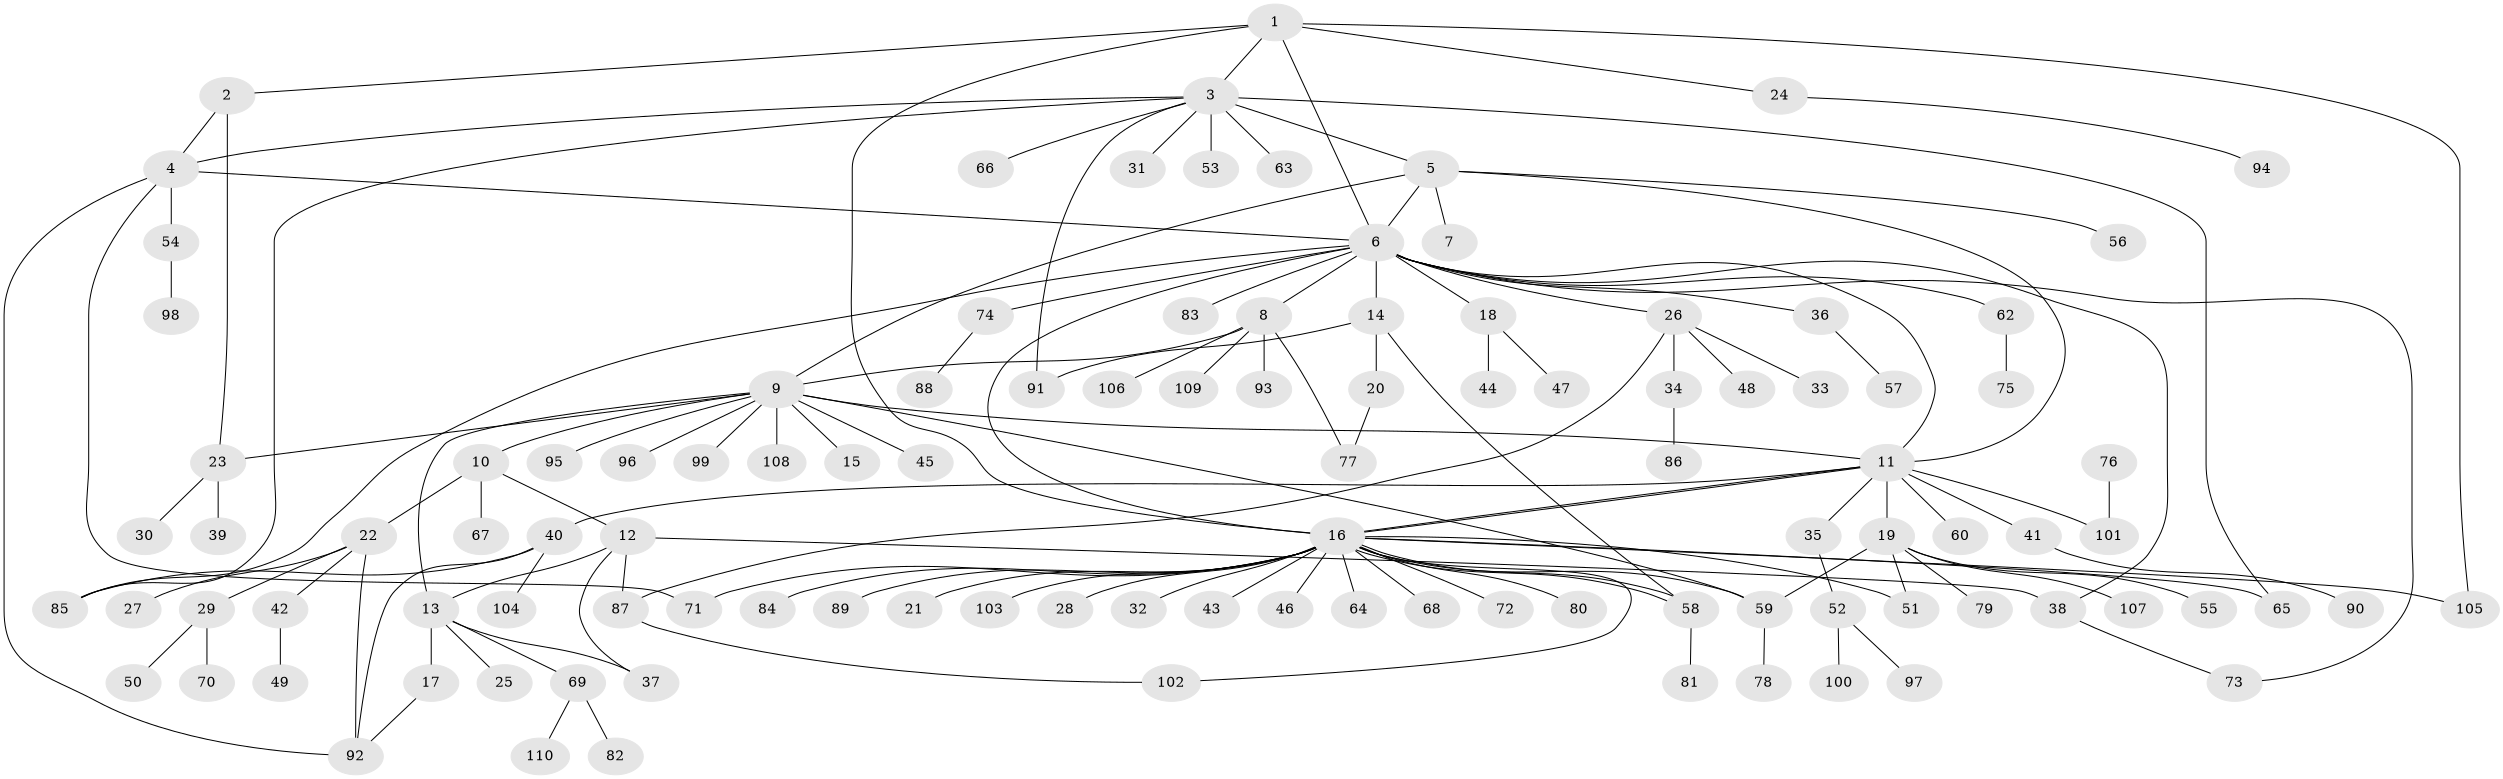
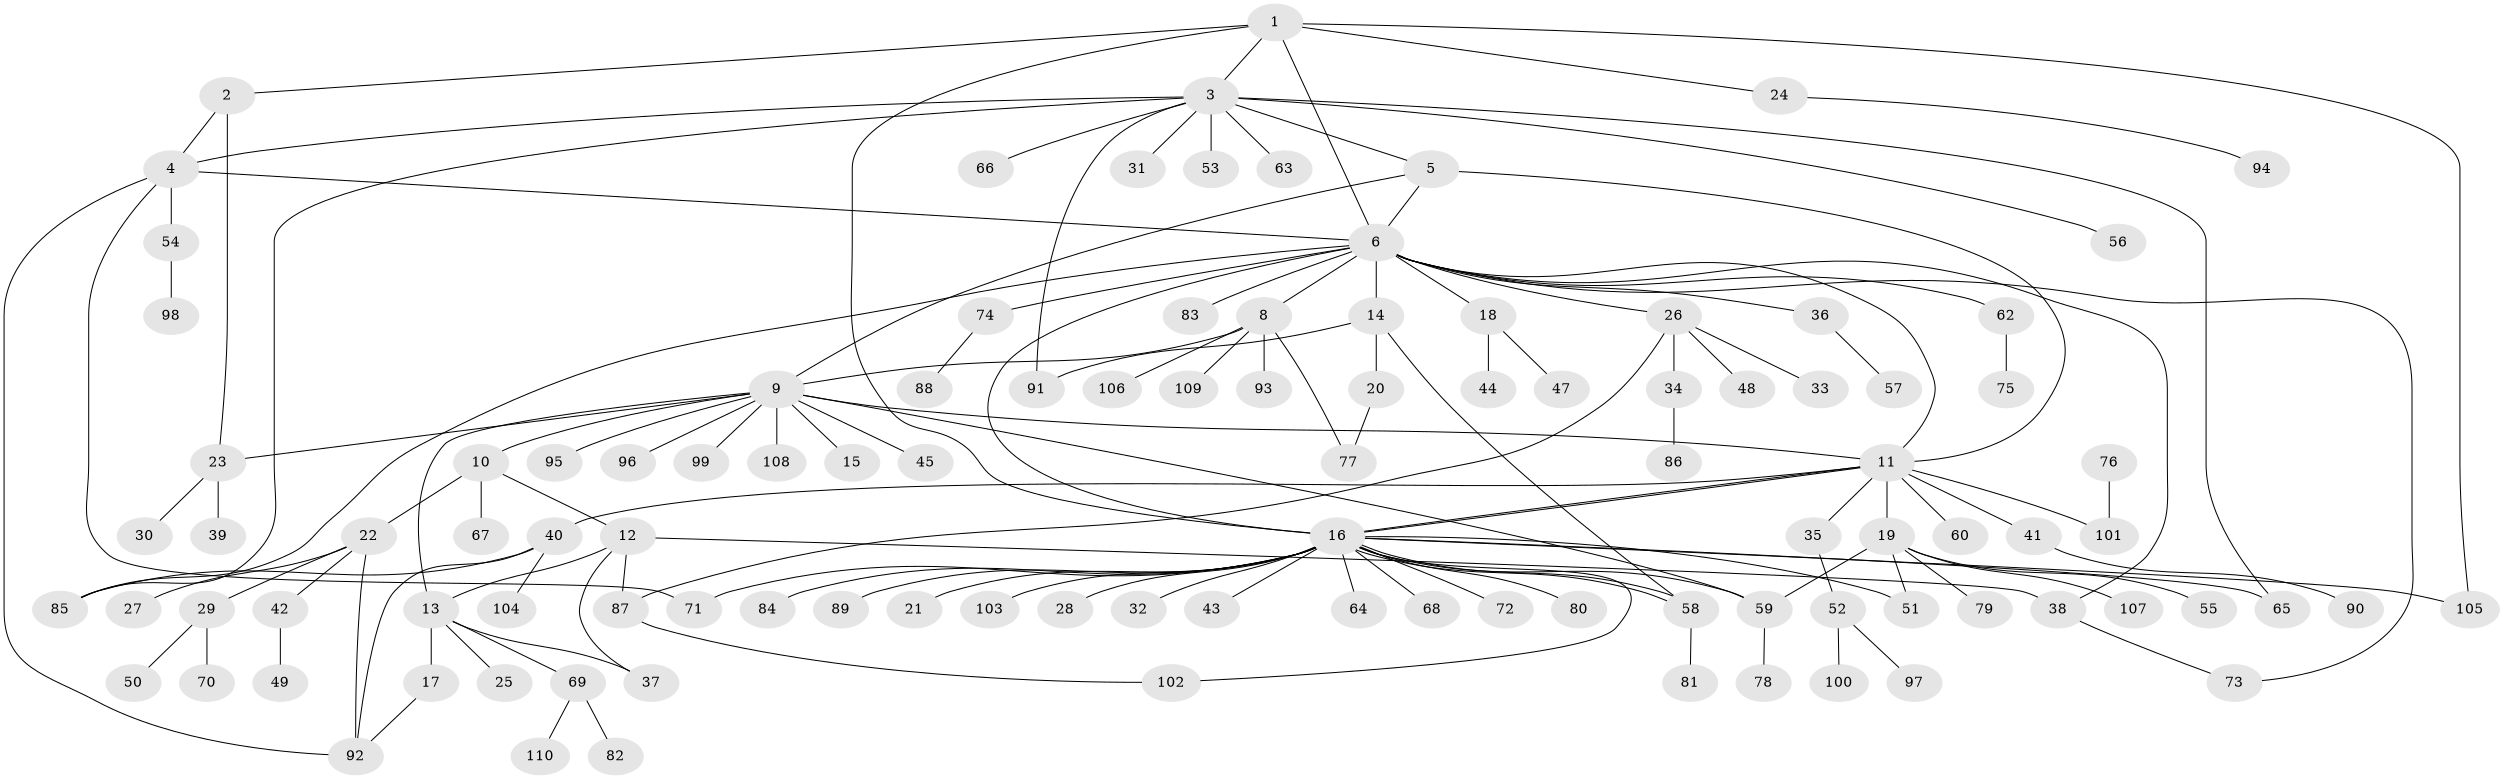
(1779, 190) -> (1671, 143)
(1450, 243) -> none
(1286, 610) -> none
